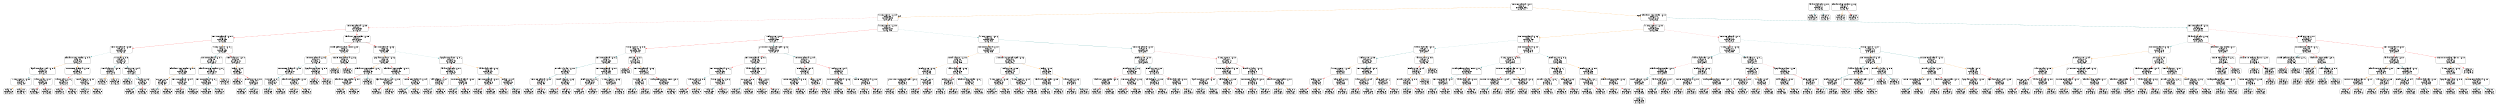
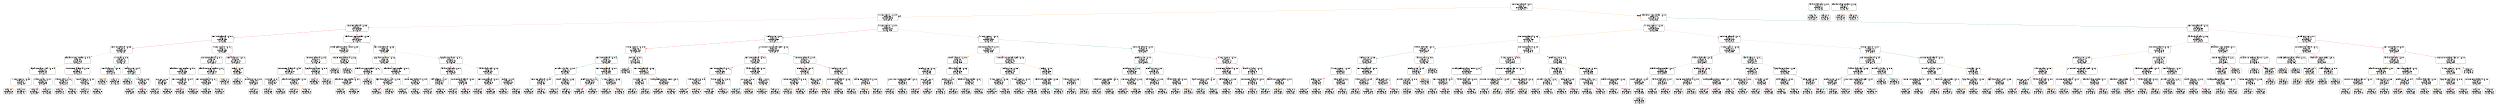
(241, 92) -> none
